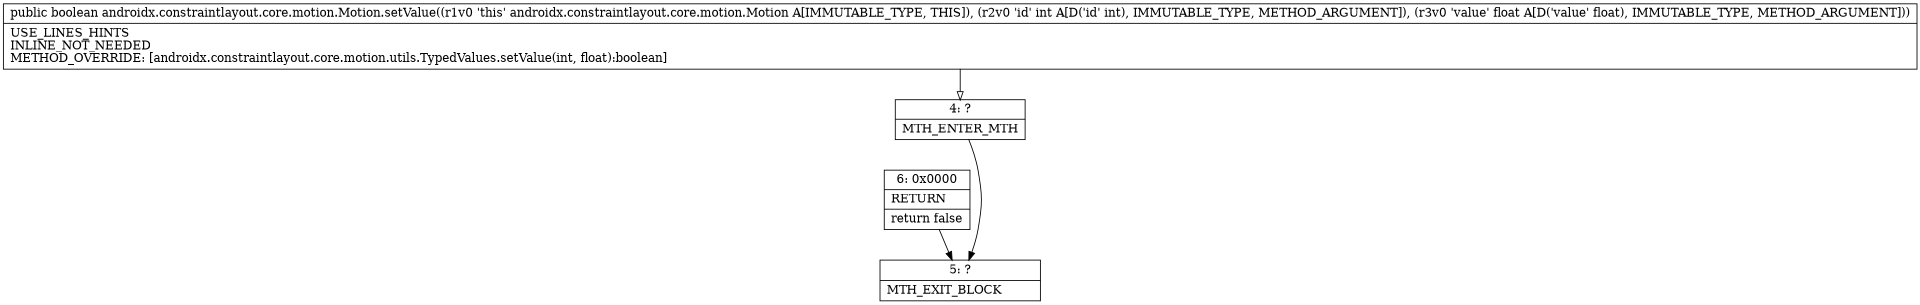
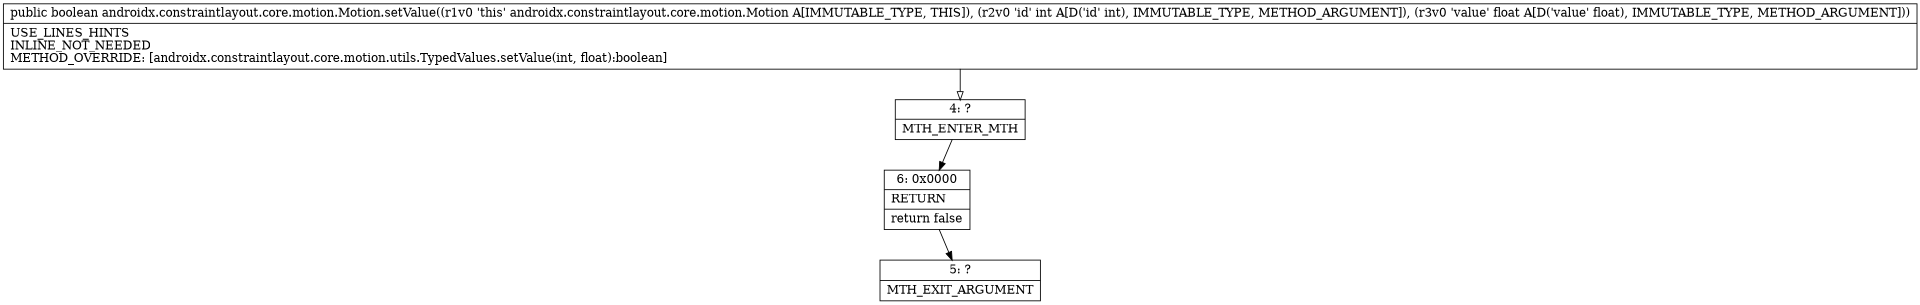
(981, 195) -> (947, 151)
(945, 290) -> (960, 290)
